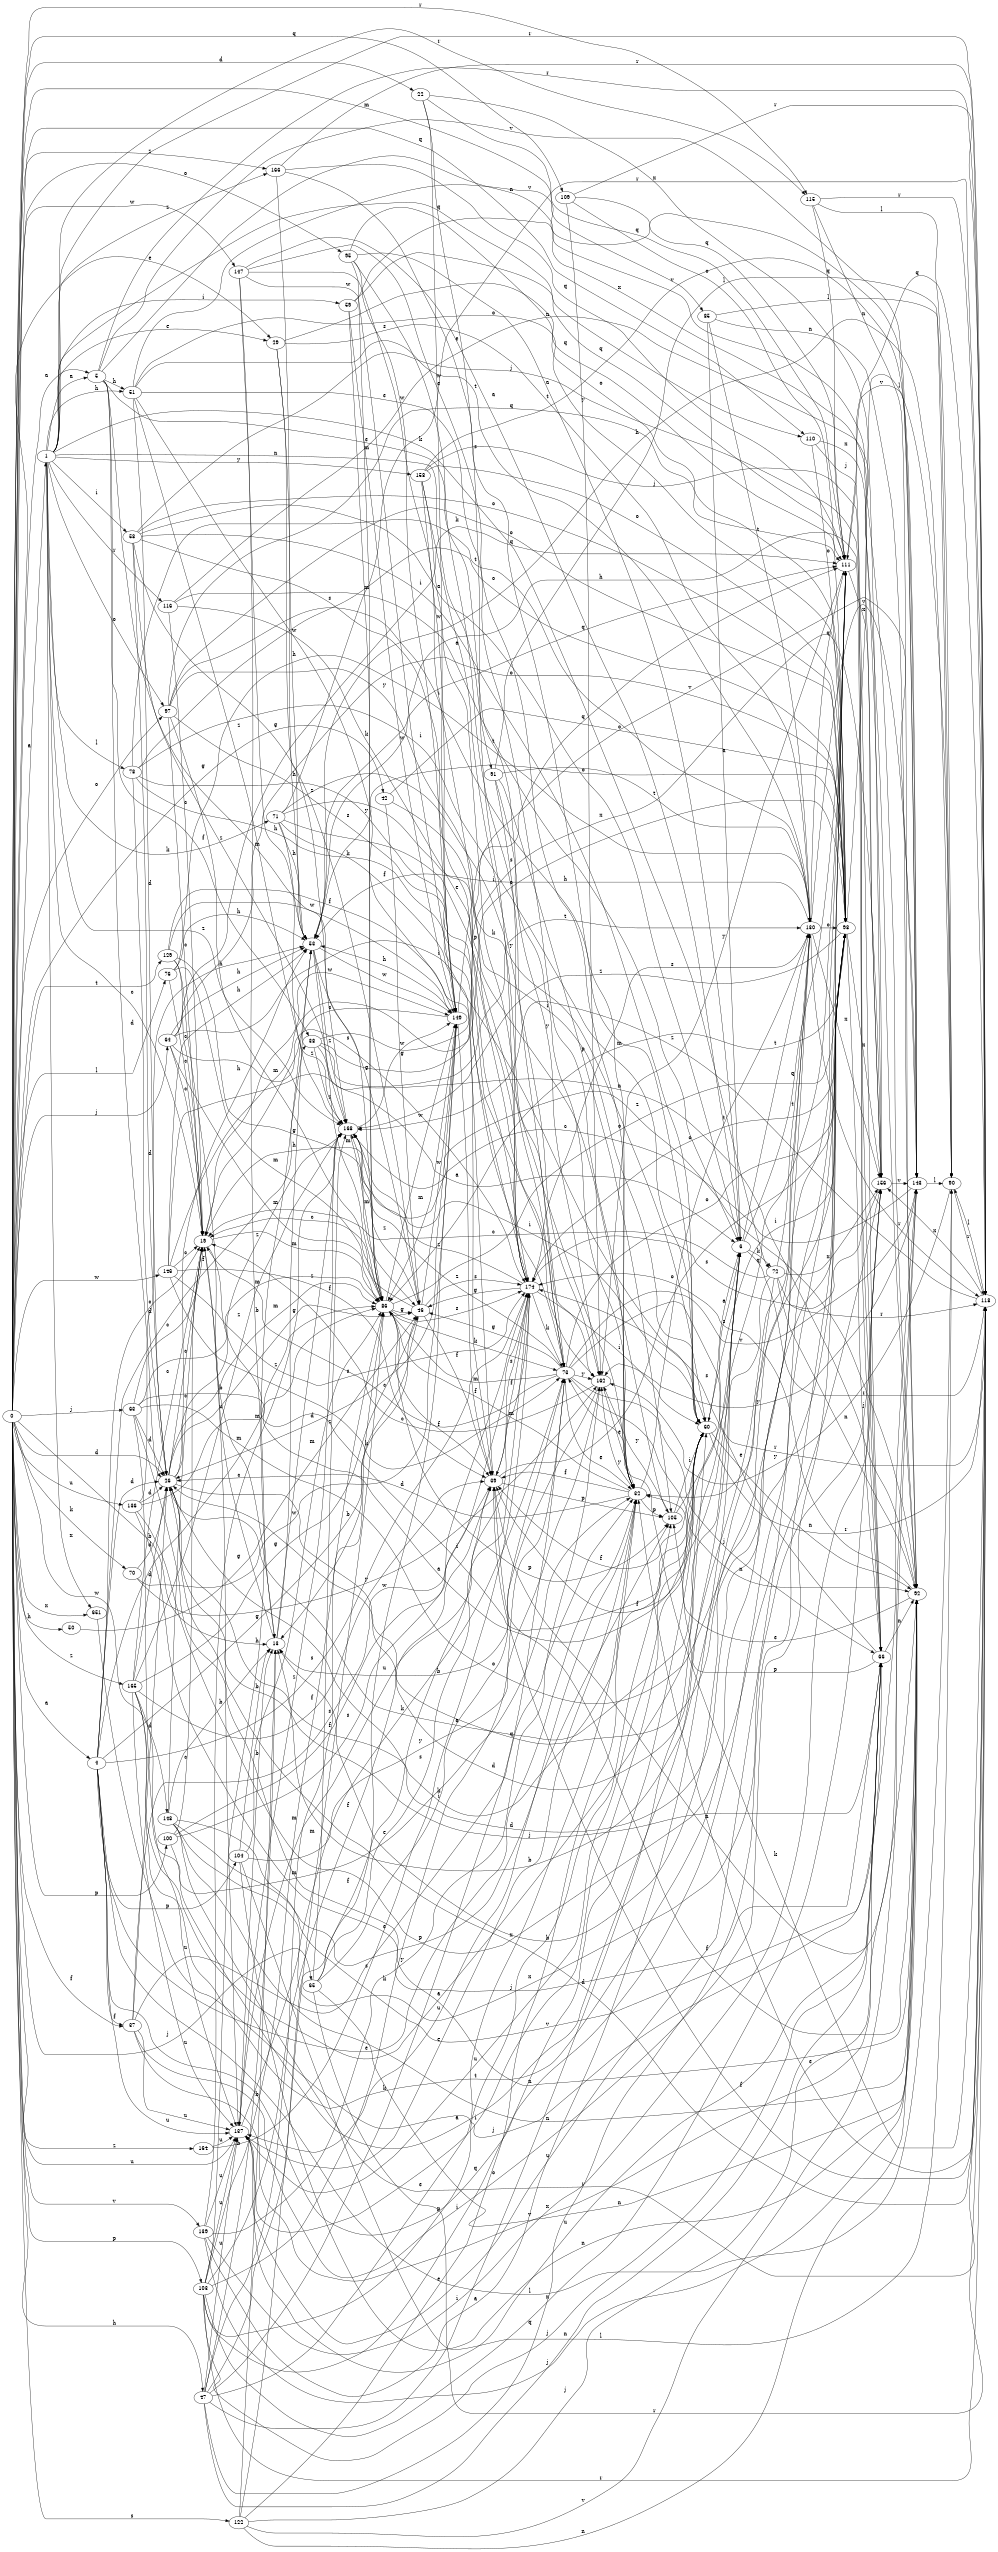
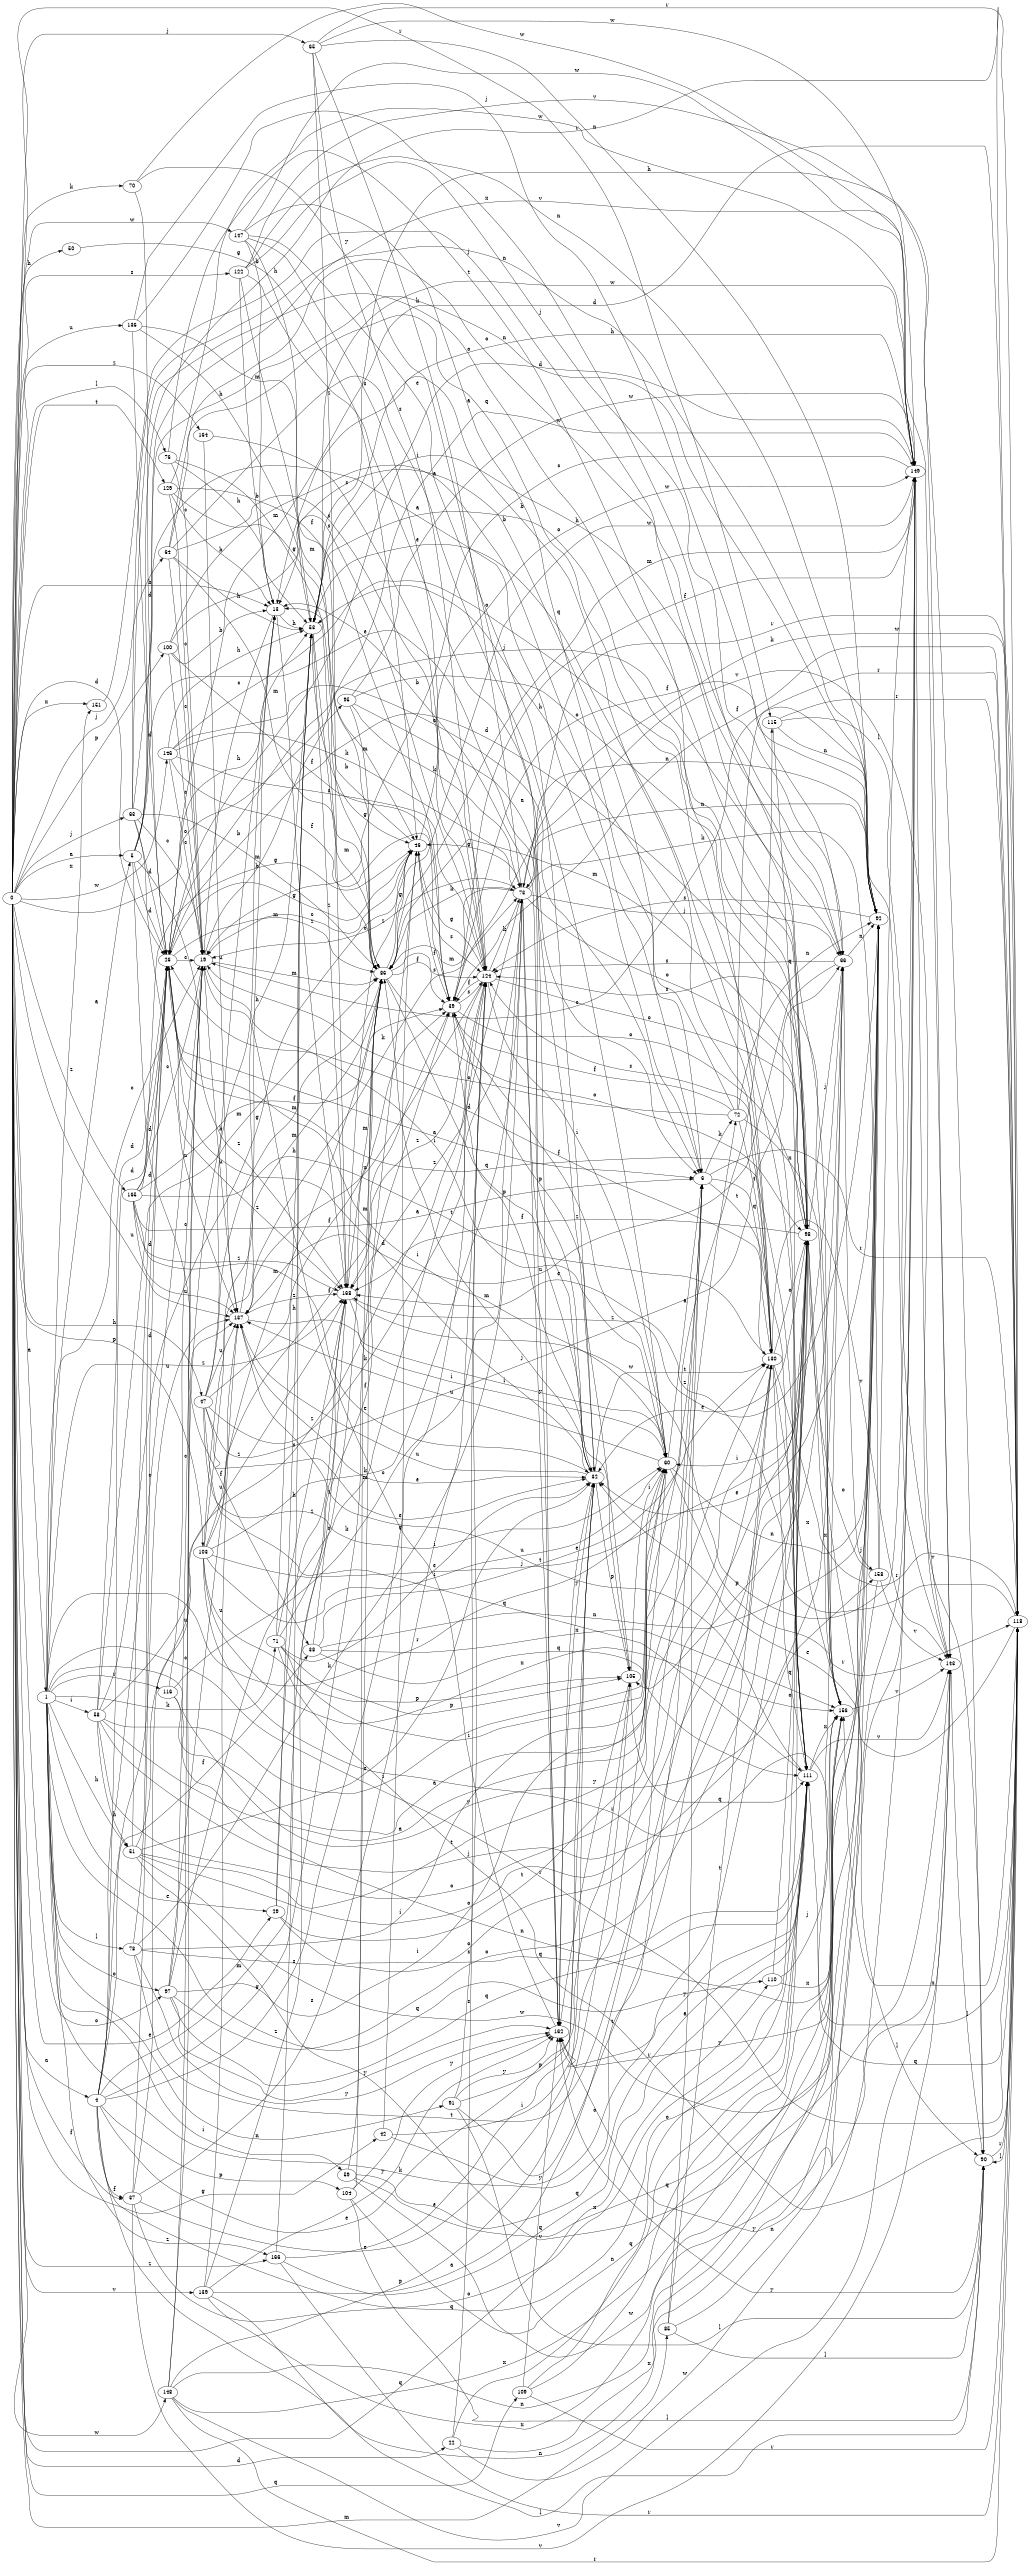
(113, 384) -> (104, 1785)
(865, 1168) -> (847, 1269)
(530, 1288) -> (487, 976)
(97, 1613) -> (97, 705)
(251, 1750) -> (216, 639)
